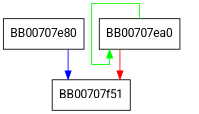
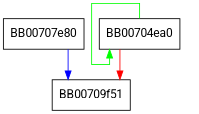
(140, 34) -> (140, 34)
(91, 95) -> (91, 95)
